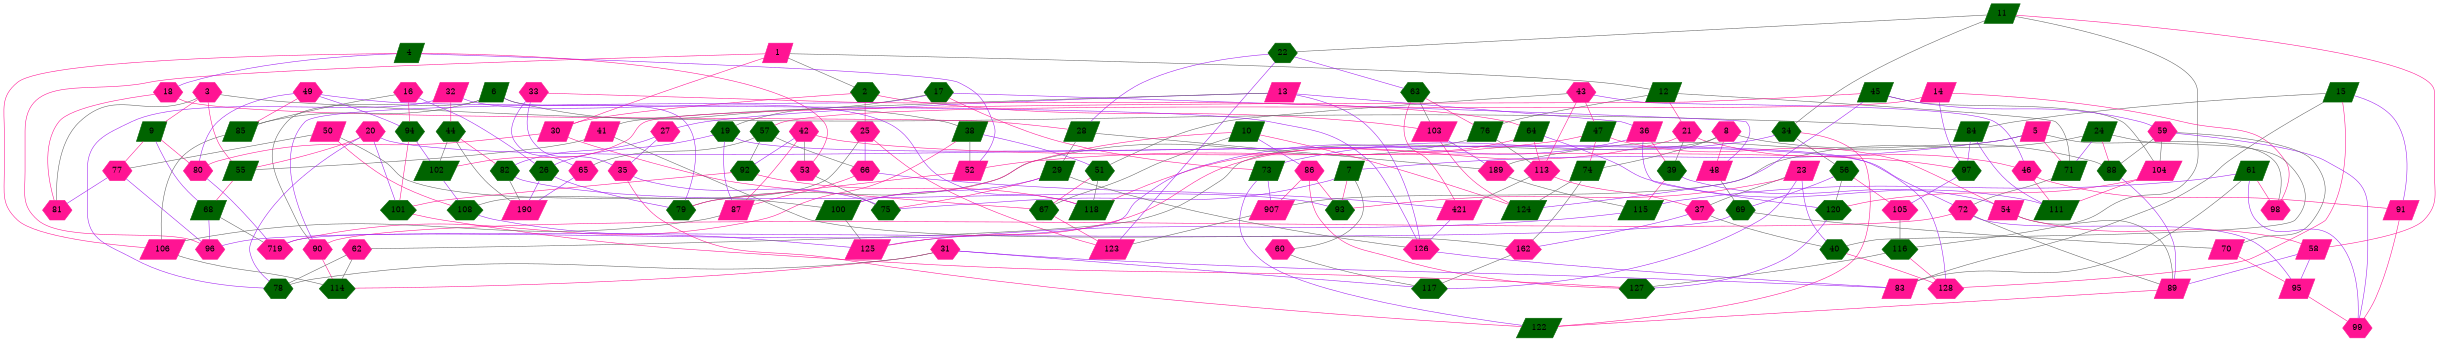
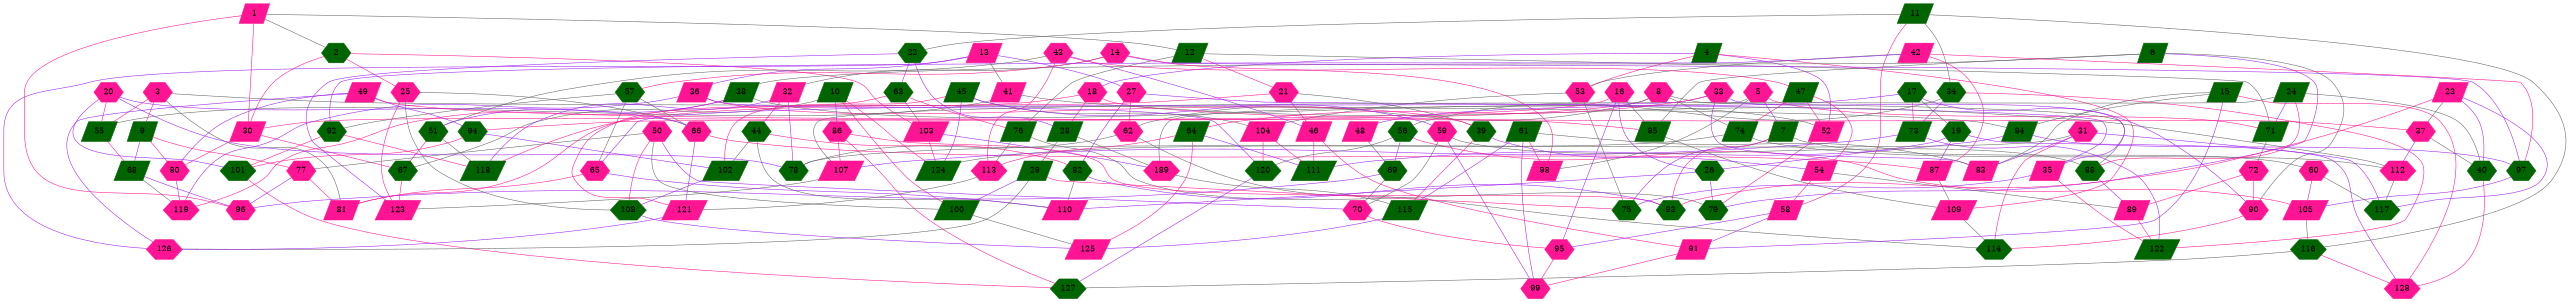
none -> (954, 70)
(308, 92) -> (363, 92)
(1938, 92) -> (1115, 53)
none -> (1130, 112)
(328, 132) -> (657, 132)
(804, 132) -> (1916, 53)
(2035, 132) -> (1758, 92)
(865, 151) -> (514, 96)
(1720, 151) -> (610, 119)
(2161, 151) -> (1446, 100)
(855, 154) -> (403, 109)
(623, 171) -> (2047, 171)
(2027, 171) -> (1314, 132)
none -> (505, 186)
(91, 188) -> (321, 190)
(1604, 190) -> (1689, 121)
none -> (2310, 191)
none -> (976, 194)
(57, 210) -> (342, 210)
(524, 210) -> (1065, 210)
(1272, 210) -> (841, 171)
(1460, 210) -> (684, 210)
(1900, 210) -> (2306, 210)
(2276, 210) -> (1545, 171)
(2149, 226) -> (1589, 171)
(163, 249) -> (1954, 210)
(275, 249) -> (181, 210)
(1523, 249) -> (2398, 171)
(2226, 249) -> (1357, 210)
(2066, 252) -> (2200, 188)
(2243, 269) -> (1744, 228)
(1661, 273) -> (1859, 157)
(2297, 289) -> (1559, 249)
